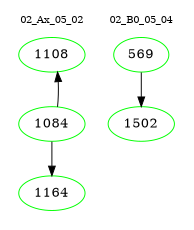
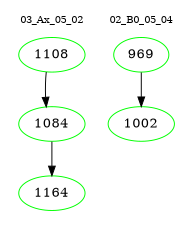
(52, 21) -> (52, 21)
(141, 55) -> (141, 55)
(58, 94) -> (45, 85)
(141, 124) -> (141, 124)
